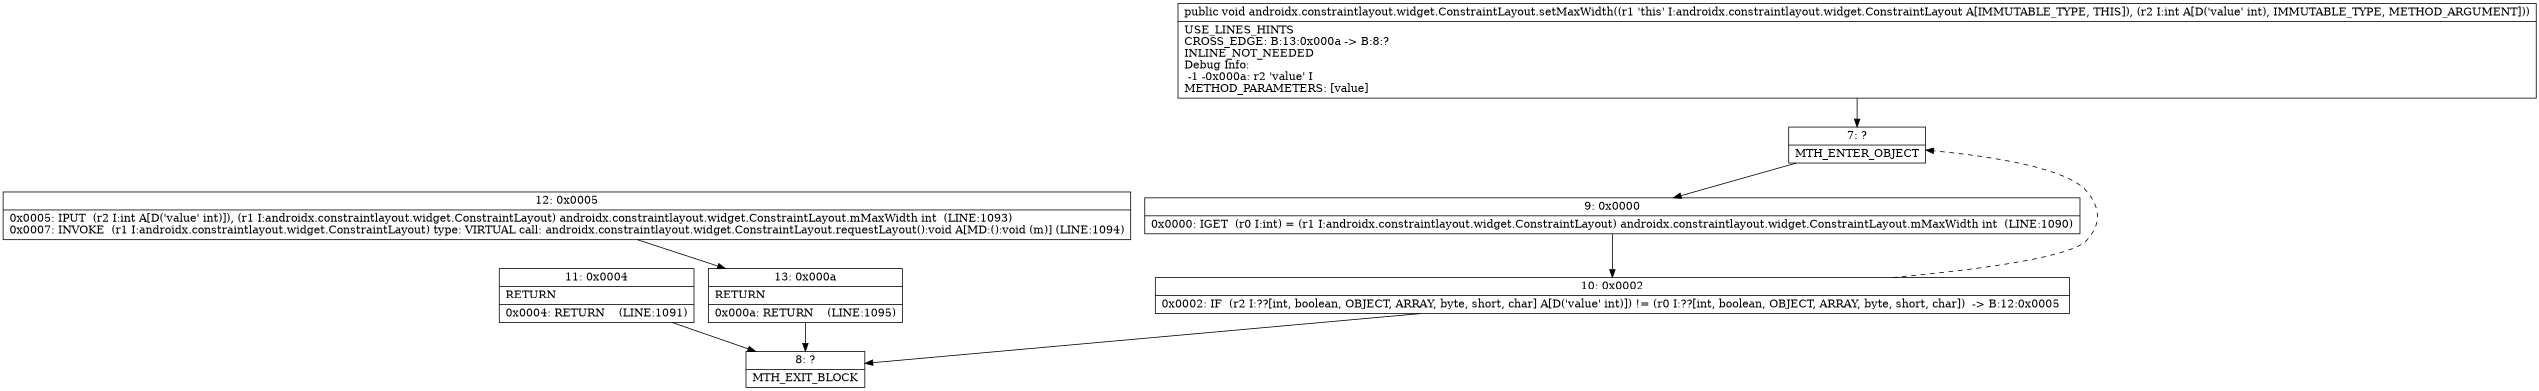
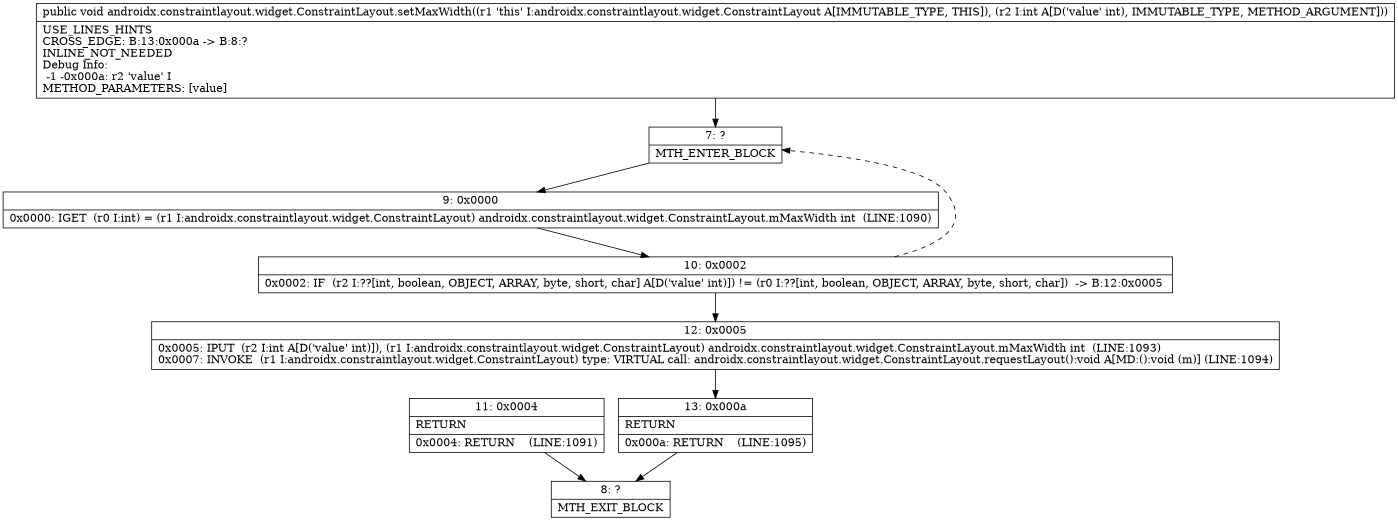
(1857, 154) -> (715, 154)
(1147, 338) -> (715, 303)
